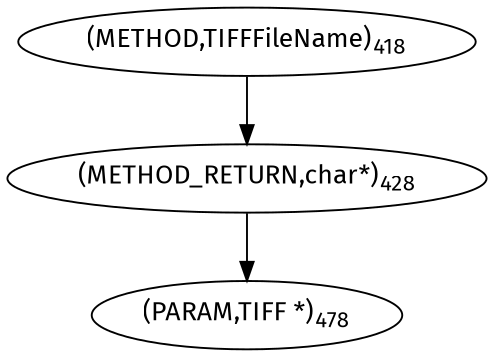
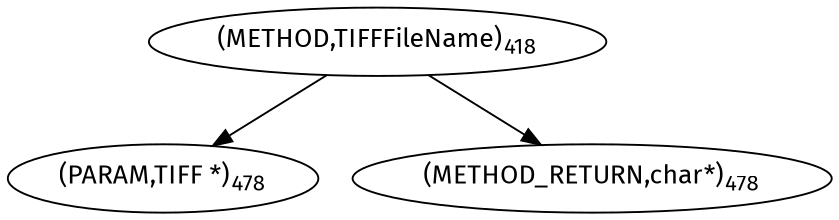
(398, 176) -> (743, 176)
(247, 238) -> (278, 105)
